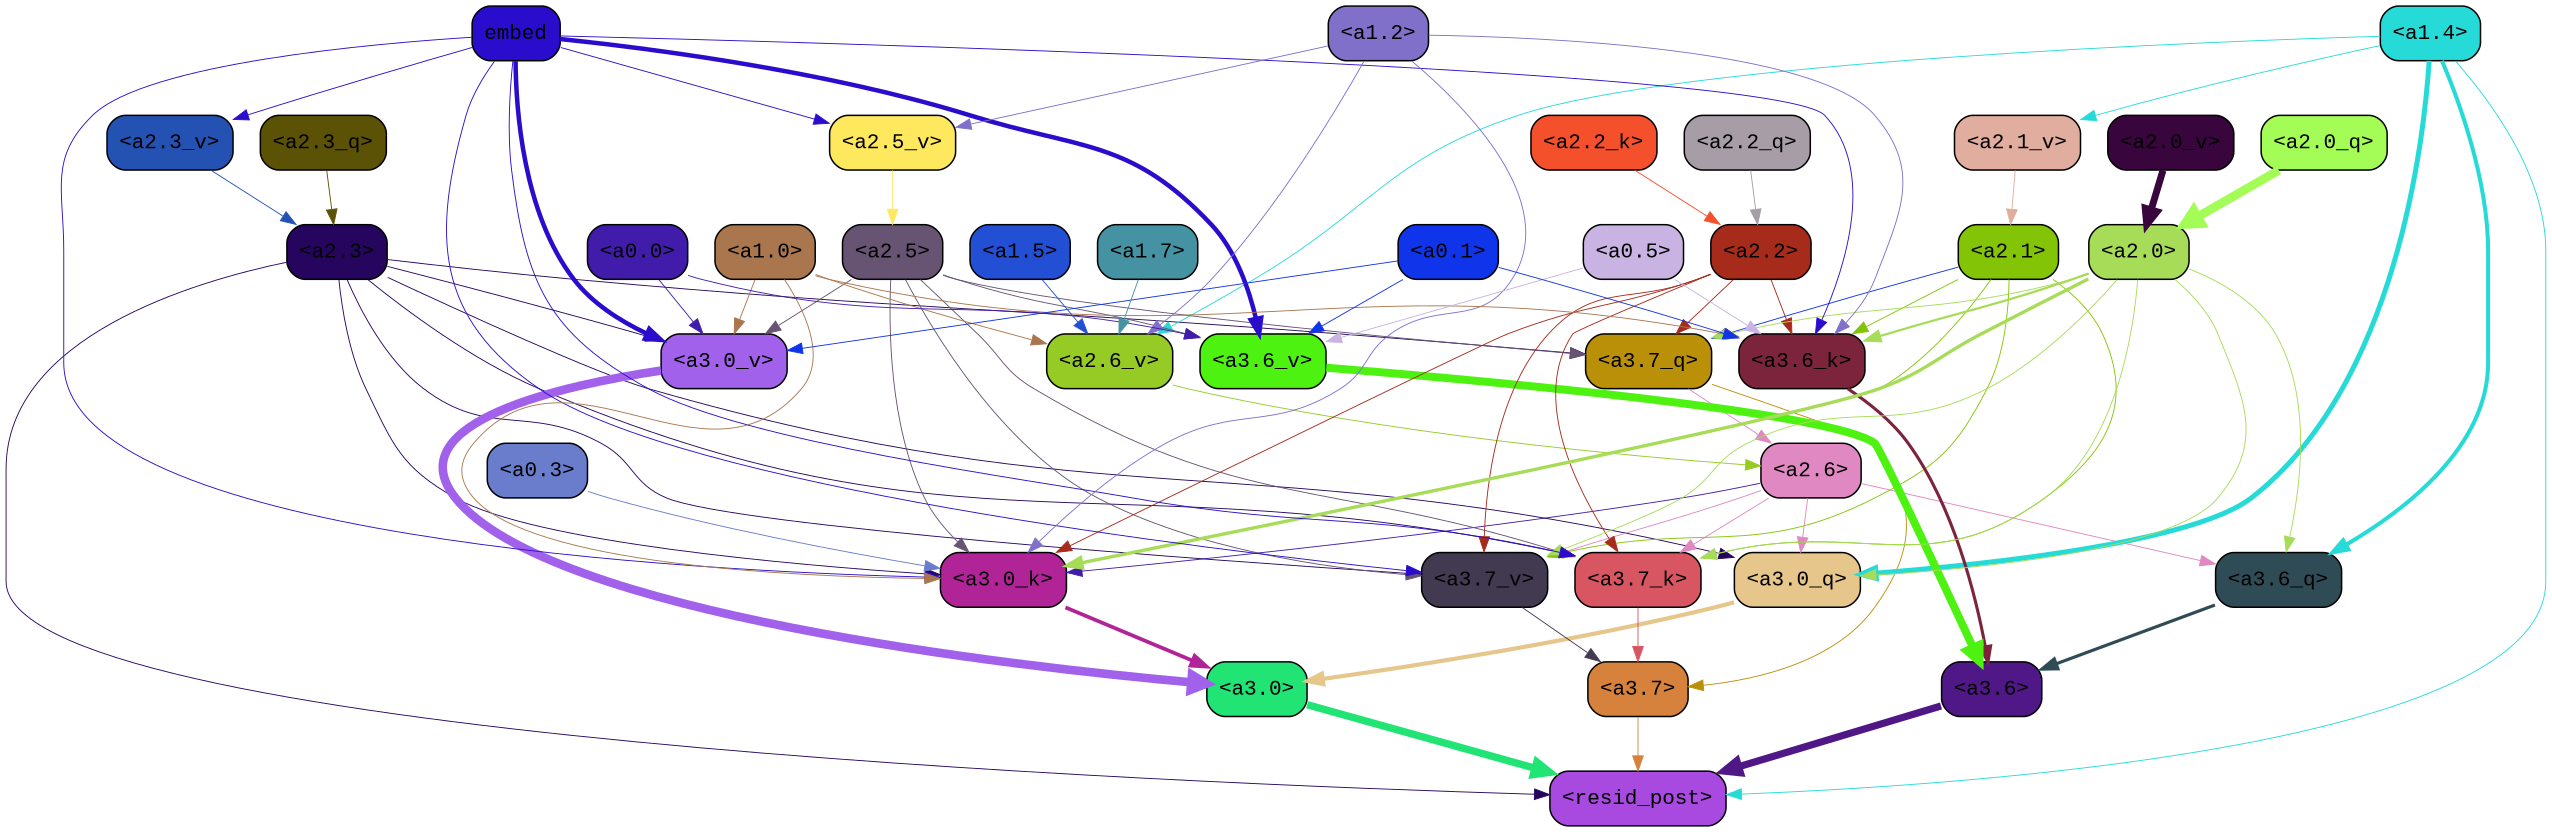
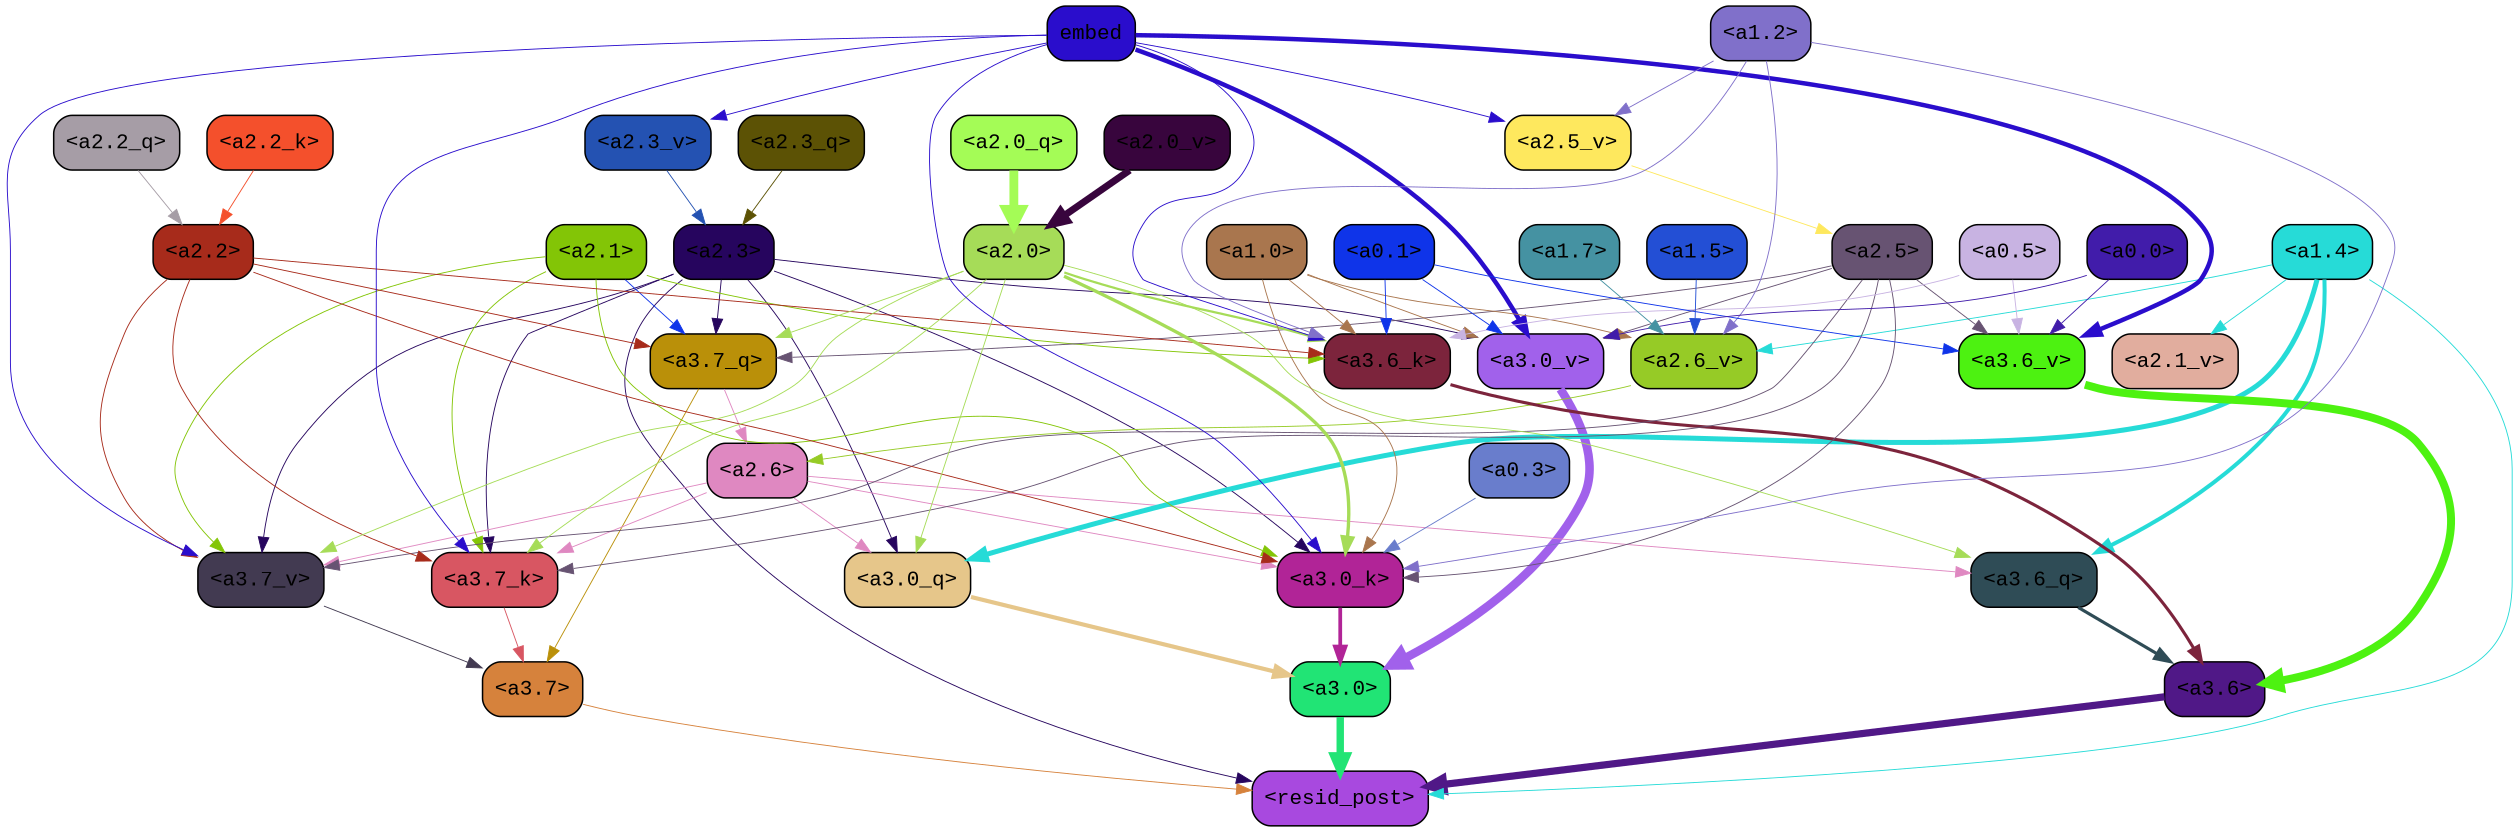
(2014, 190) -> none
(1405, 536) -> (1035, 523)
